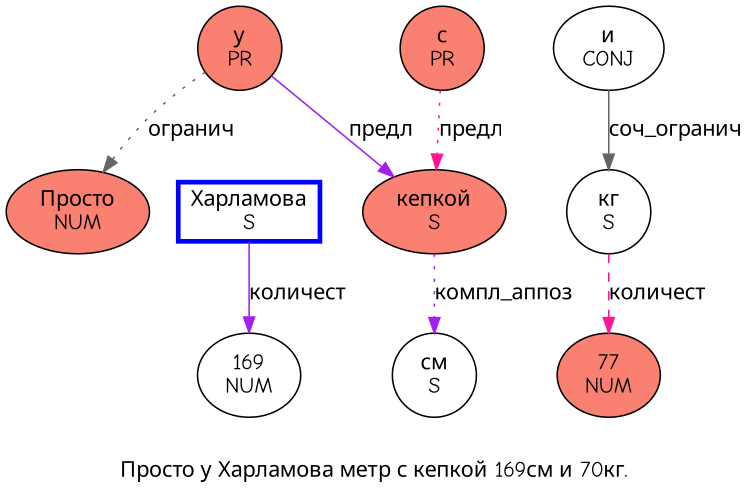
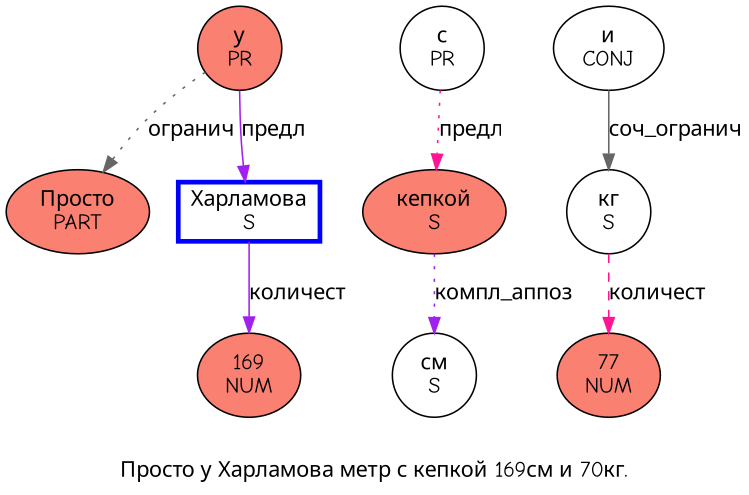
(442, 48) -> (442, 48)
(326, 121) -> (241, 128)
(78, 212) -> (78, 212)
(249, 375) -> (249, 375)
